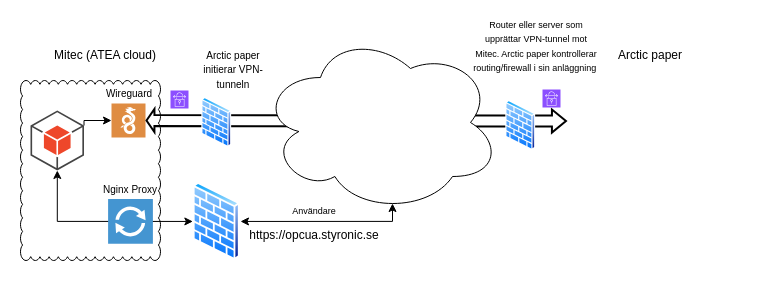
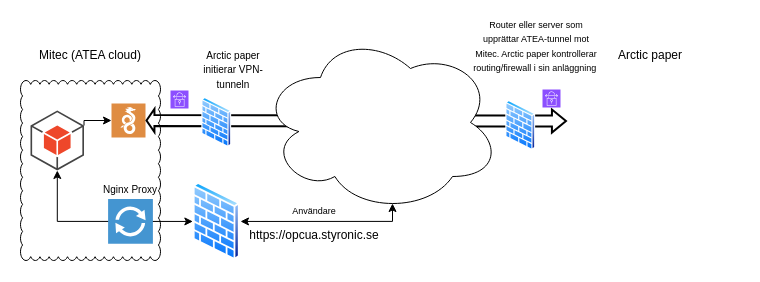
(537, 46) -> (537, 46)
(106, 56) -> (91, 56)
(130, 94) -> none
